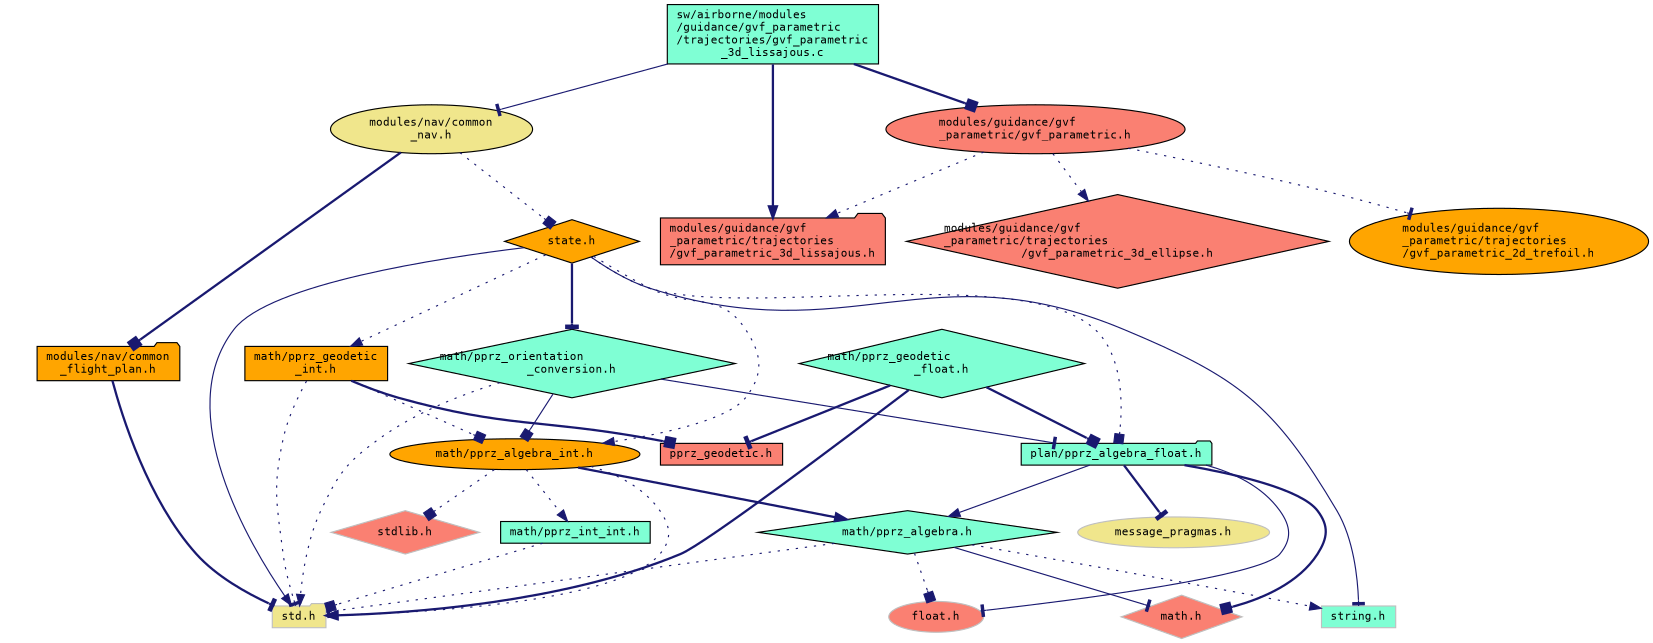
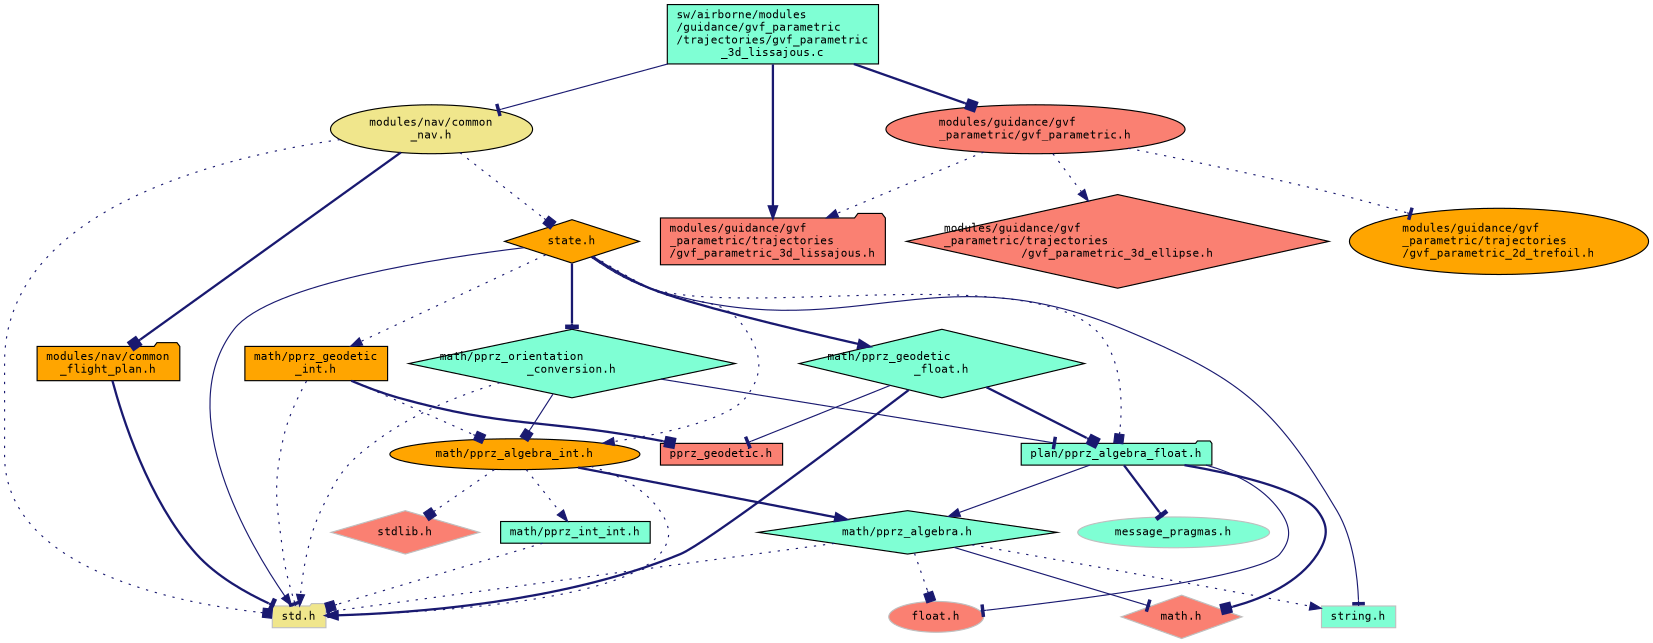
none -> (749, 318)
none -> (6, 354)
(821, 413) -> (821, 413)
(1174, 532) -> (1174, 532)
